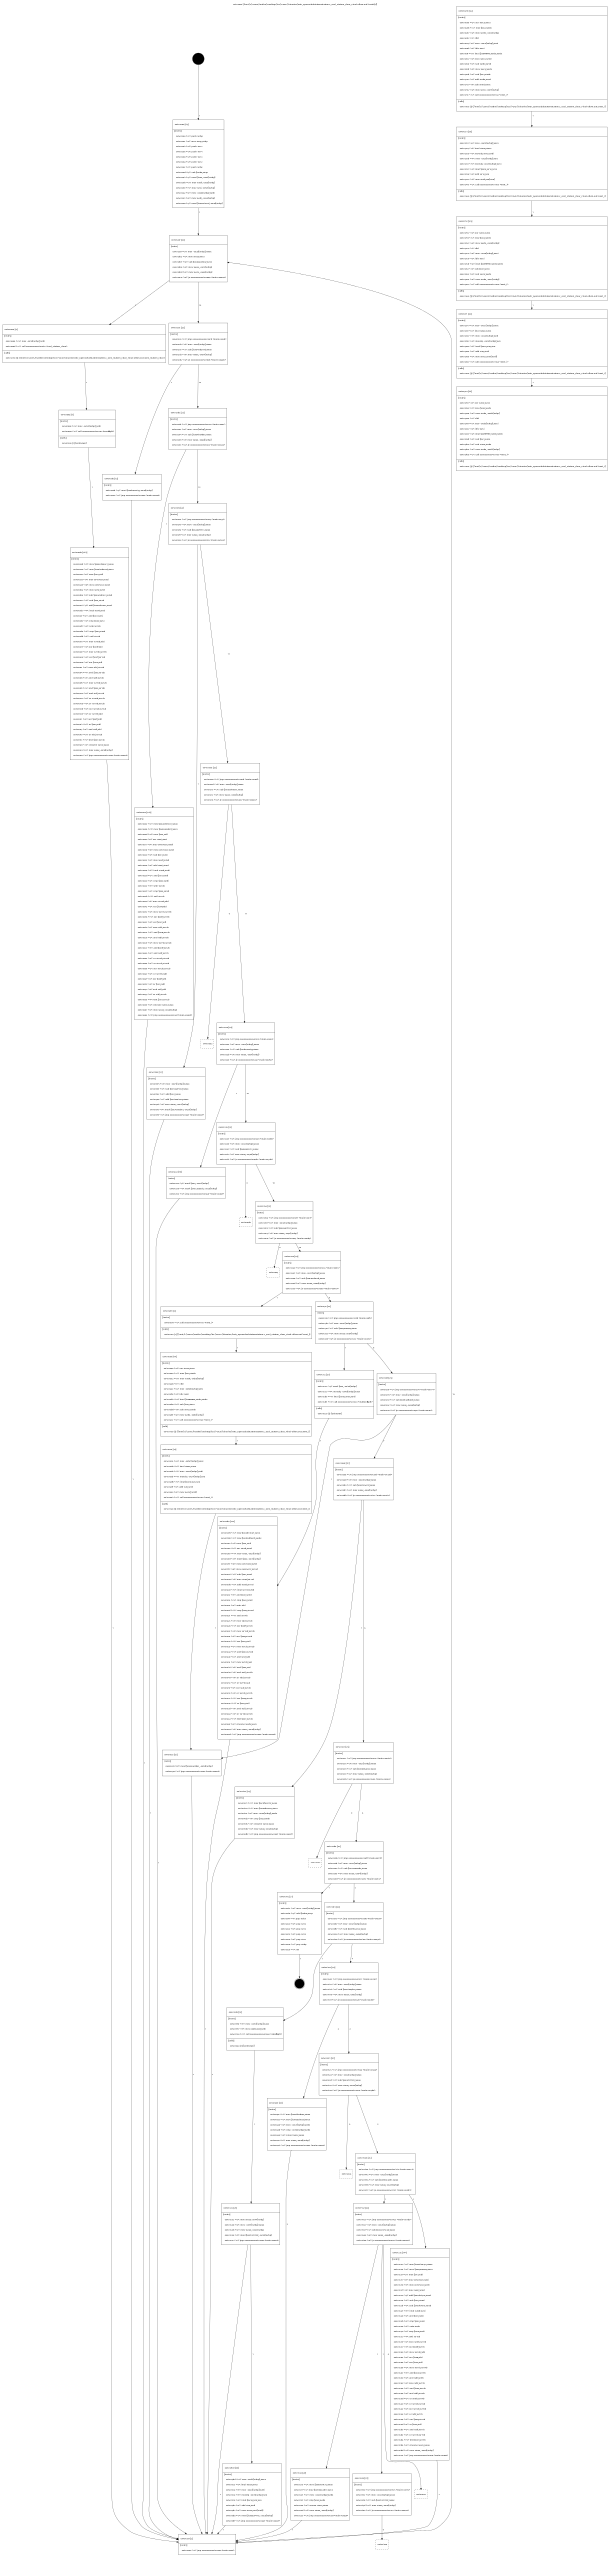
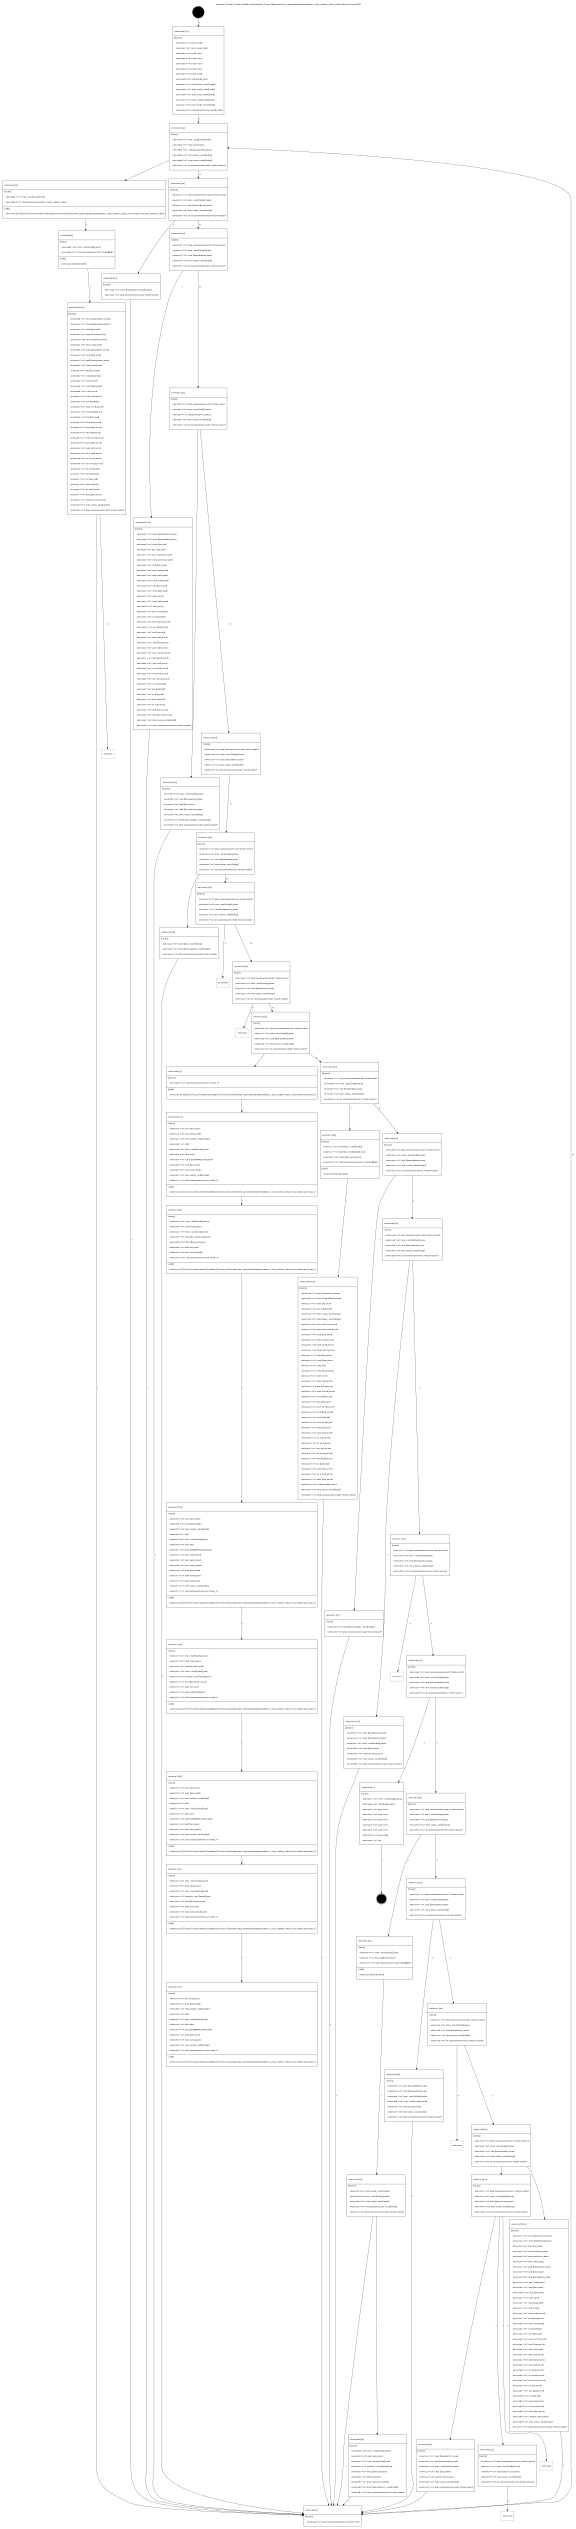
(218, 921) -> (104, 631)
(194, 1630) -> (242, 1387)
